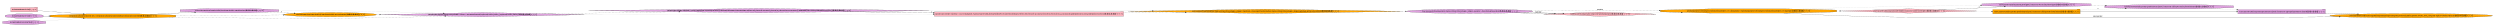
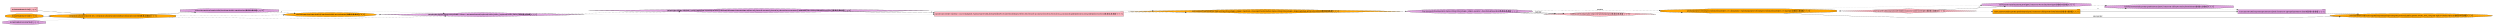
(24, 16) -> (24, 16)
